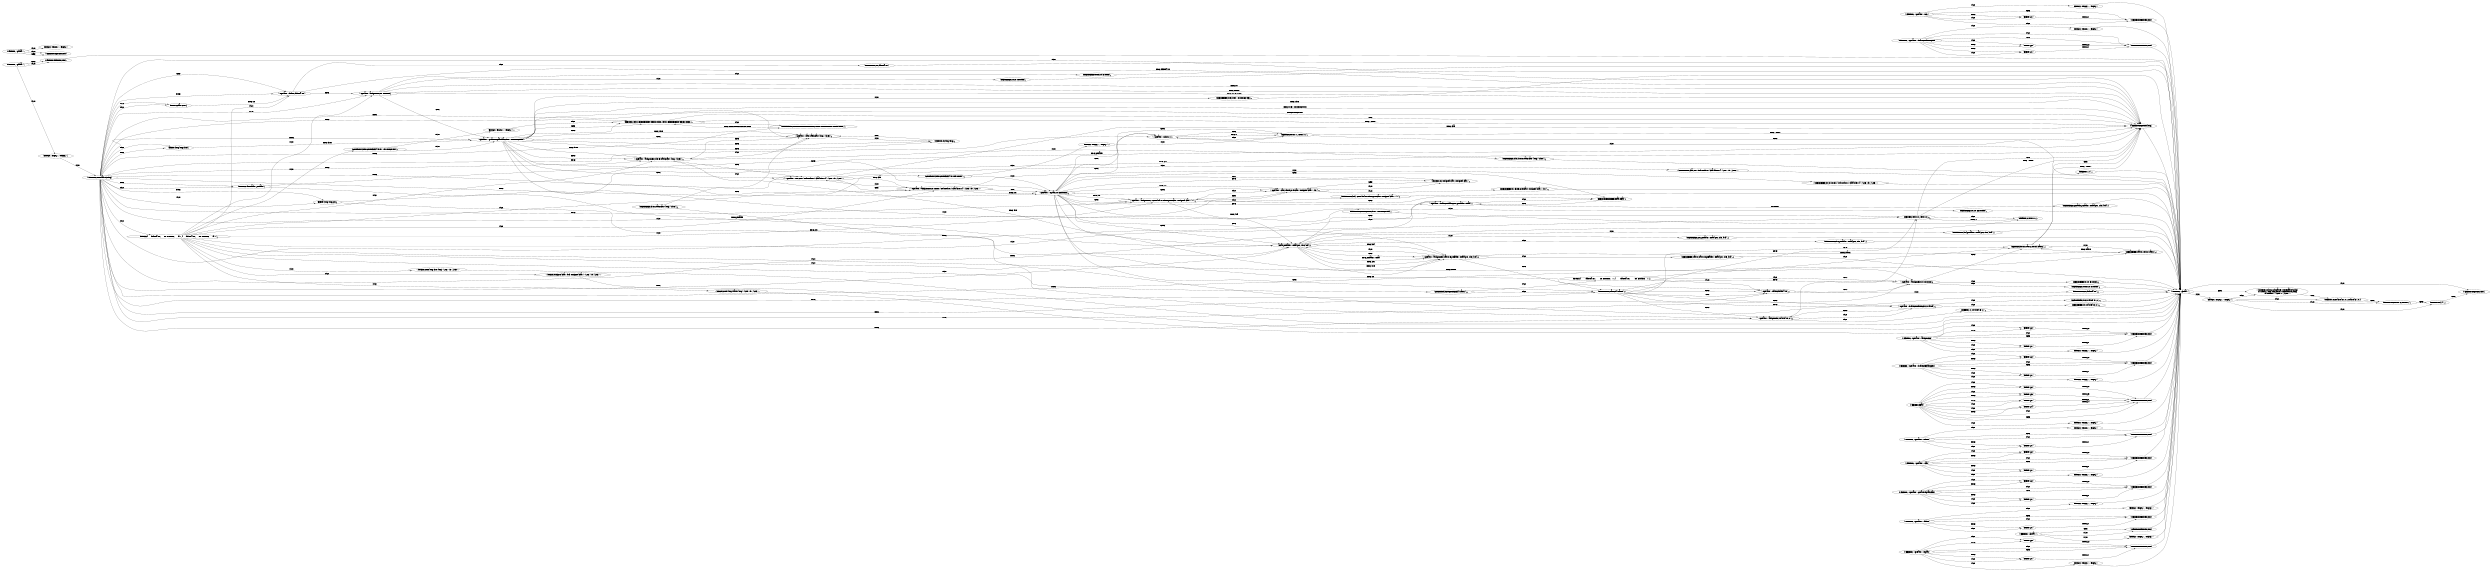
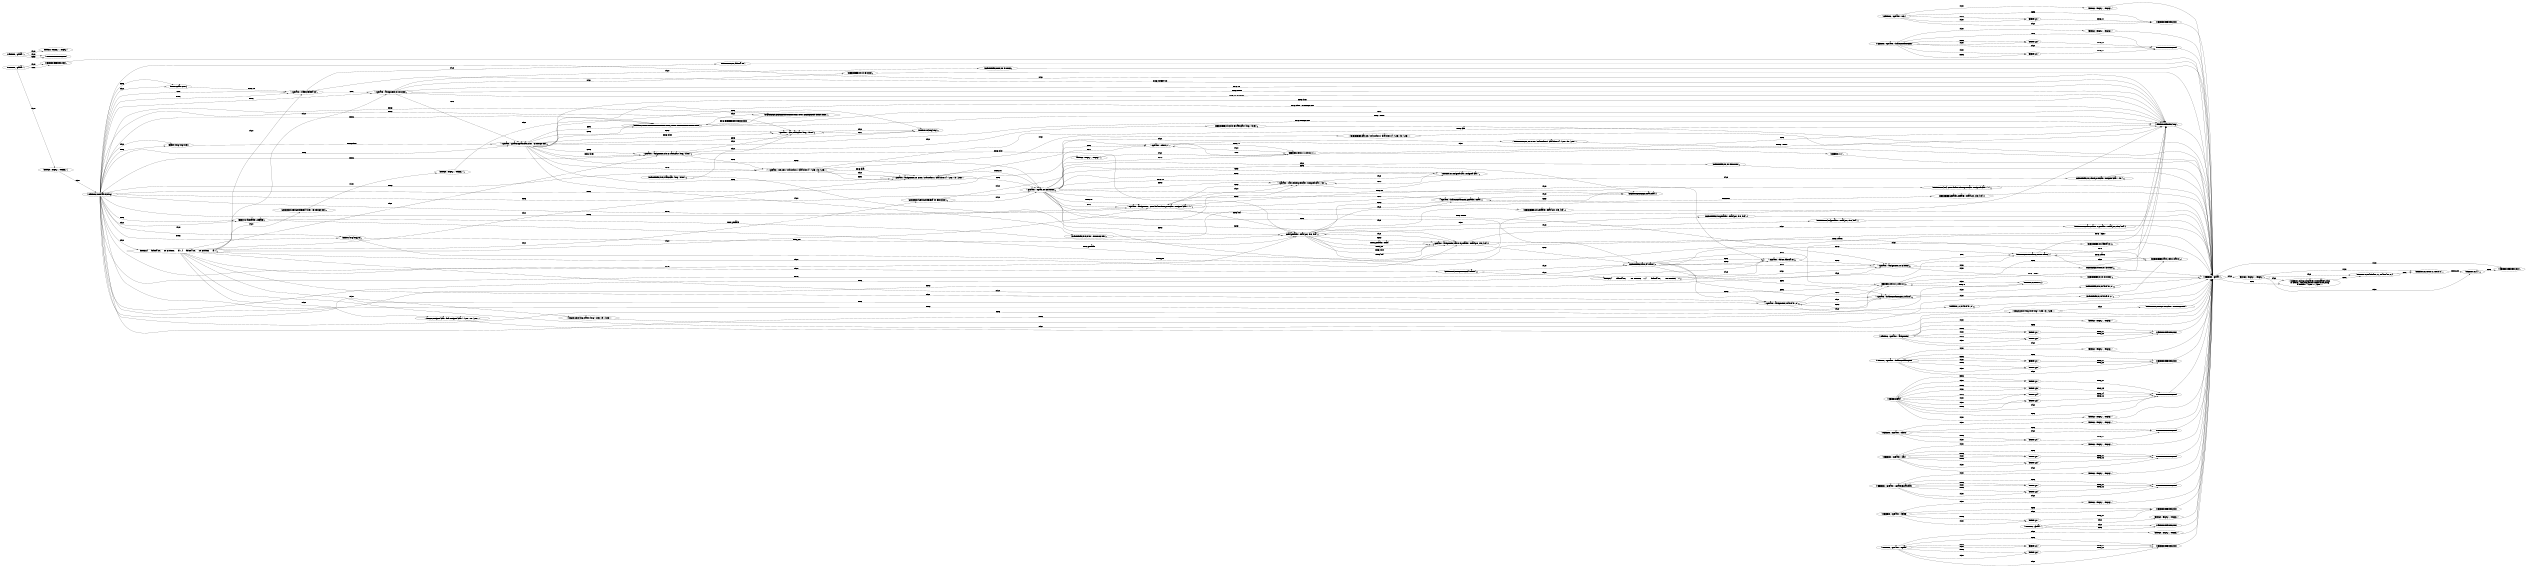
(739, 140) -> none
(449, 149) -> none
(920, 214) -> (2099, 309)
(659, 219) -> (668, 211)
(2422, 302) -> (2455, 271)
